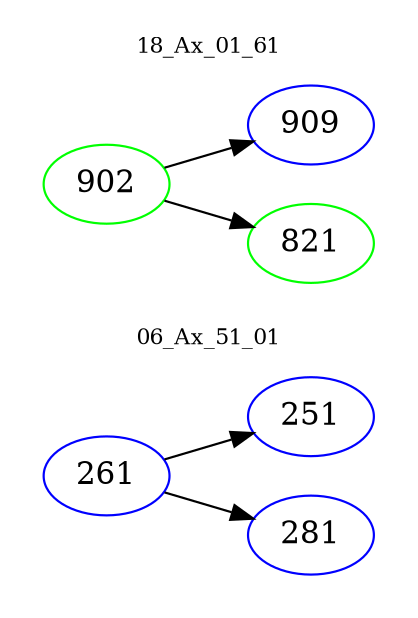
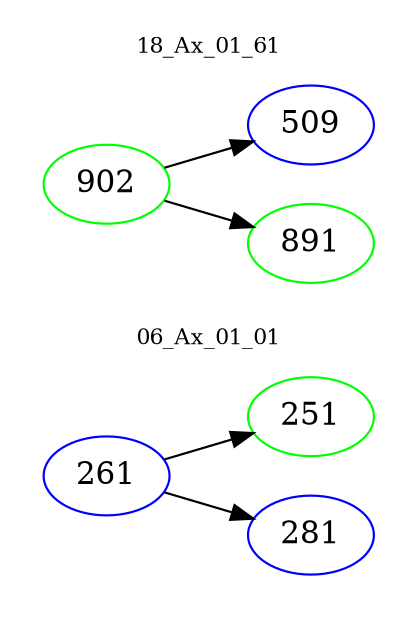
(311, 125) -> (311, 125)
(311, 243) -> (311, 243)
(209, 339) -> (209, 339)
(311, 417) -> (311, 417)
